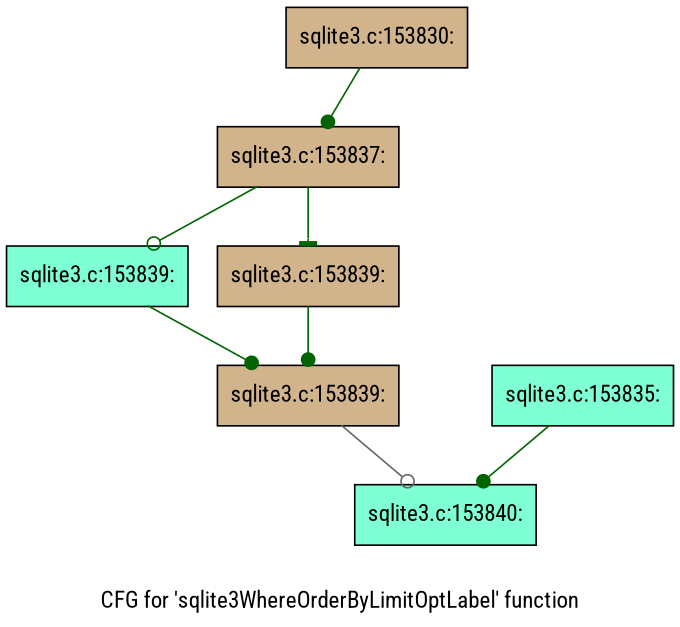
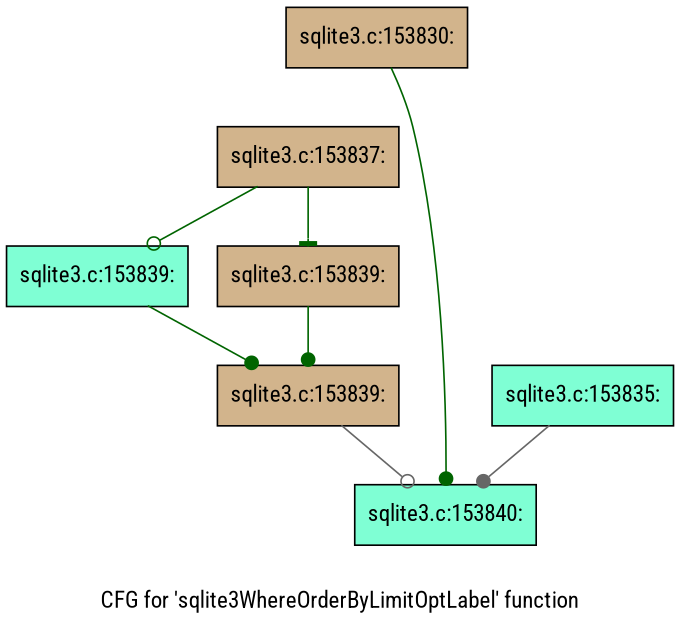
(346, 92) -> (436, 267)
(519, 451) -> (519, 451)
